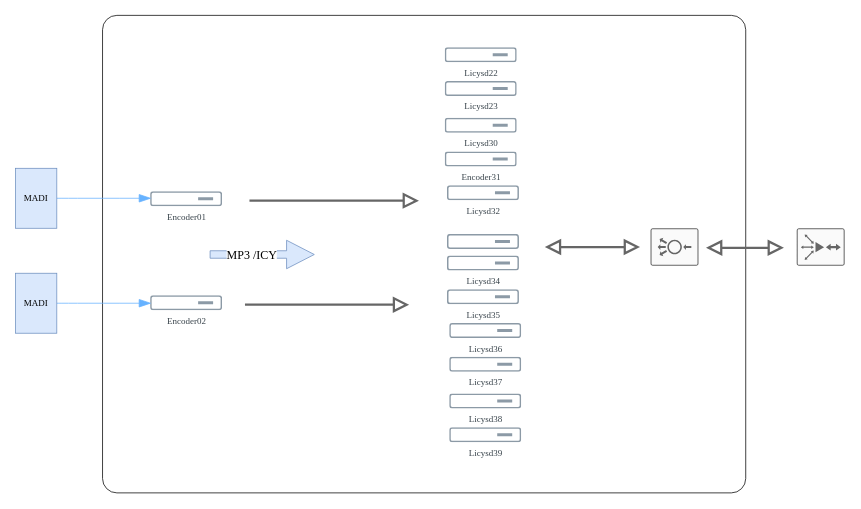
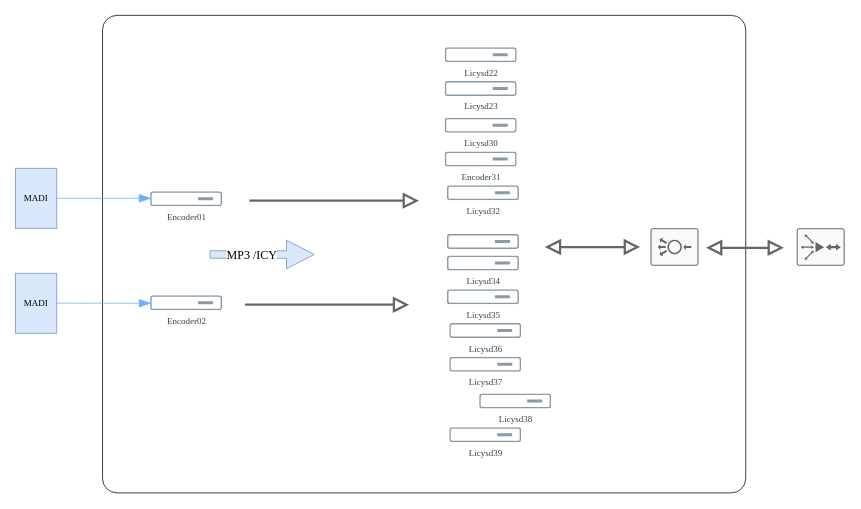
(486, 402) -> (516, 402)
